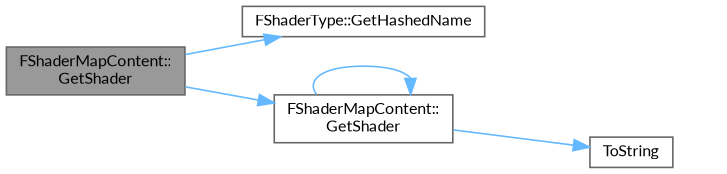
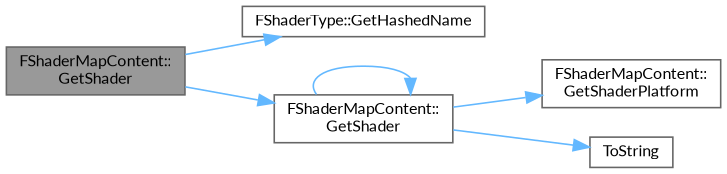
none -> (631, 84)
